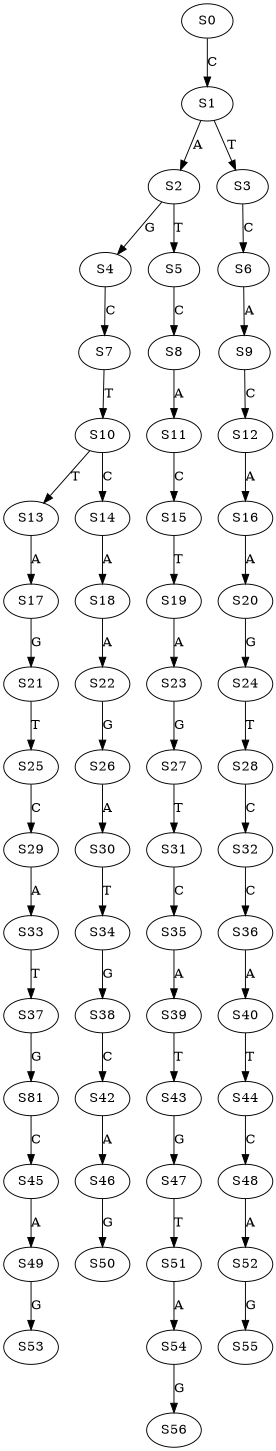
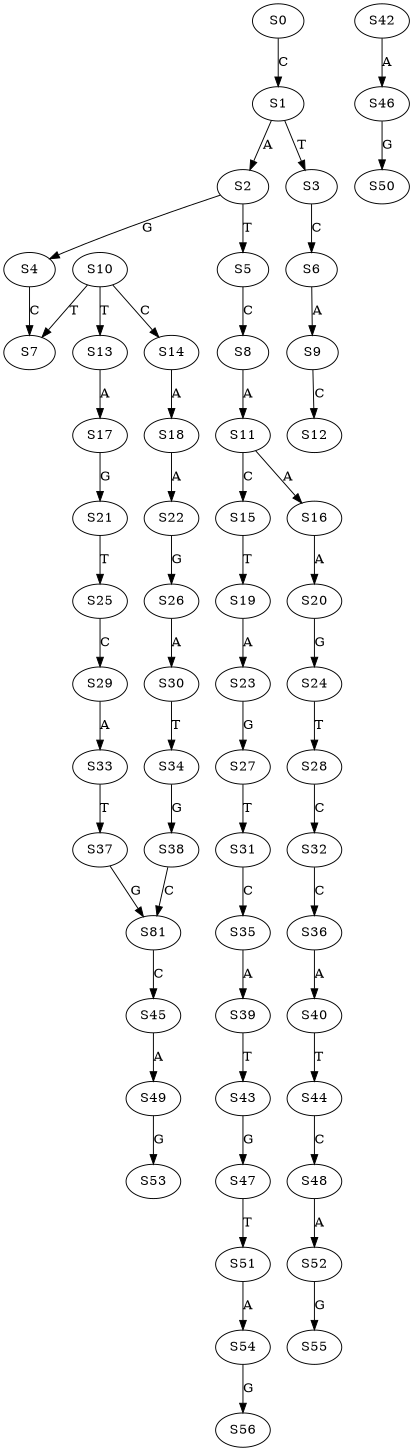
(104, 389) -> (68, 307)
(245, 472) -> (275, 473)
(103, 1052) -> (163, 887)
